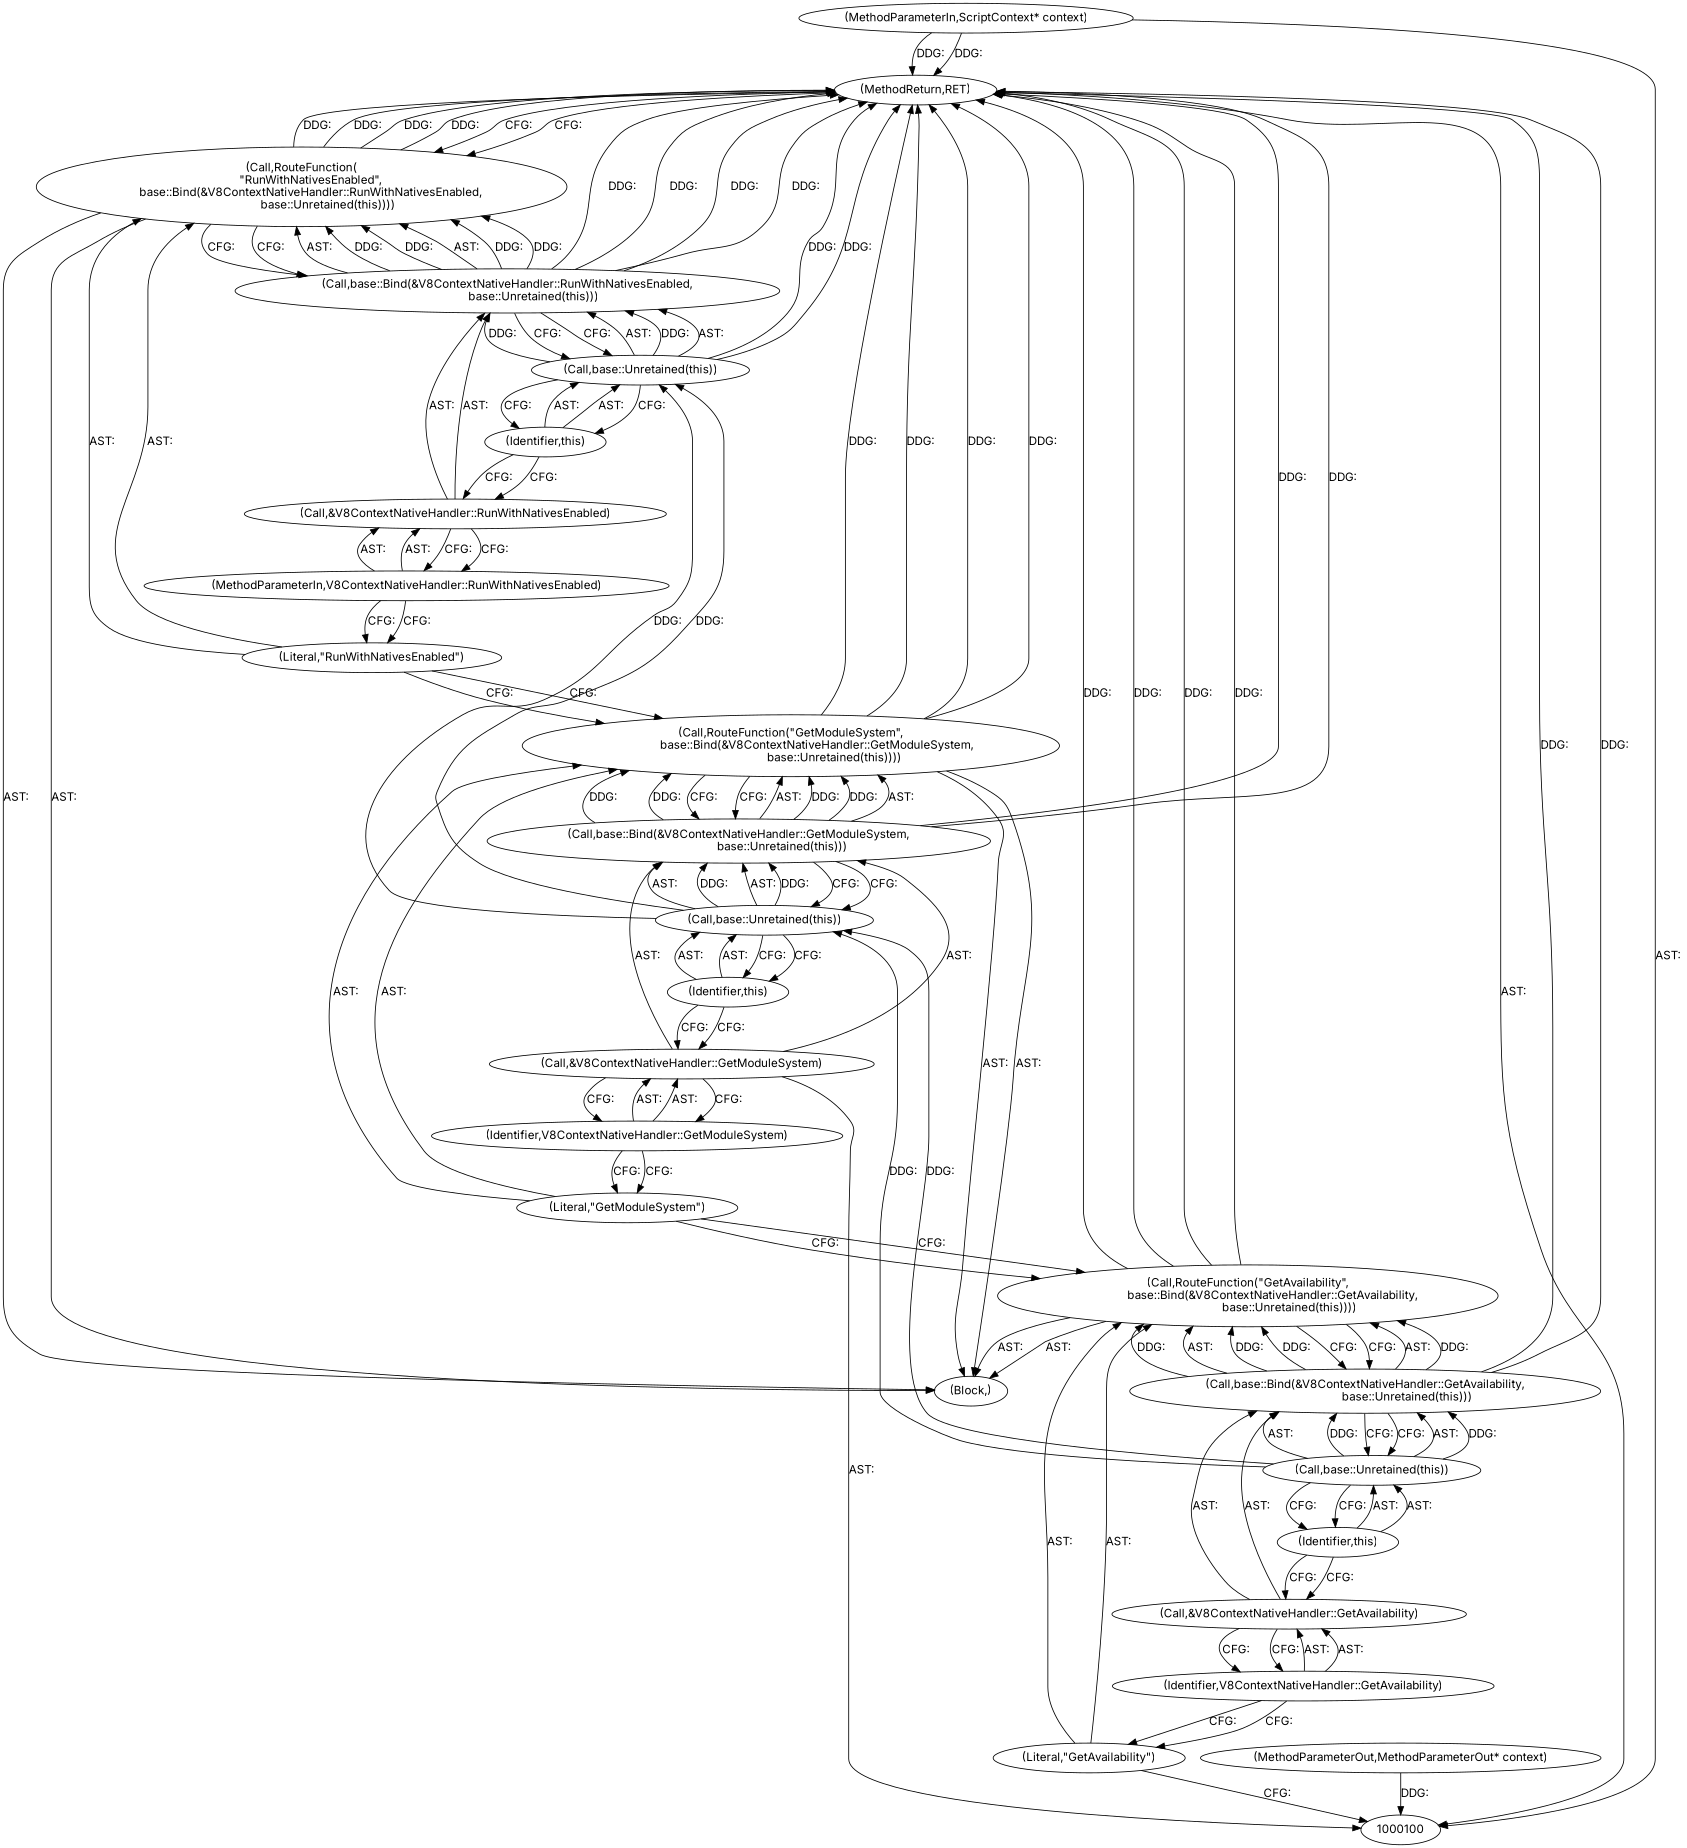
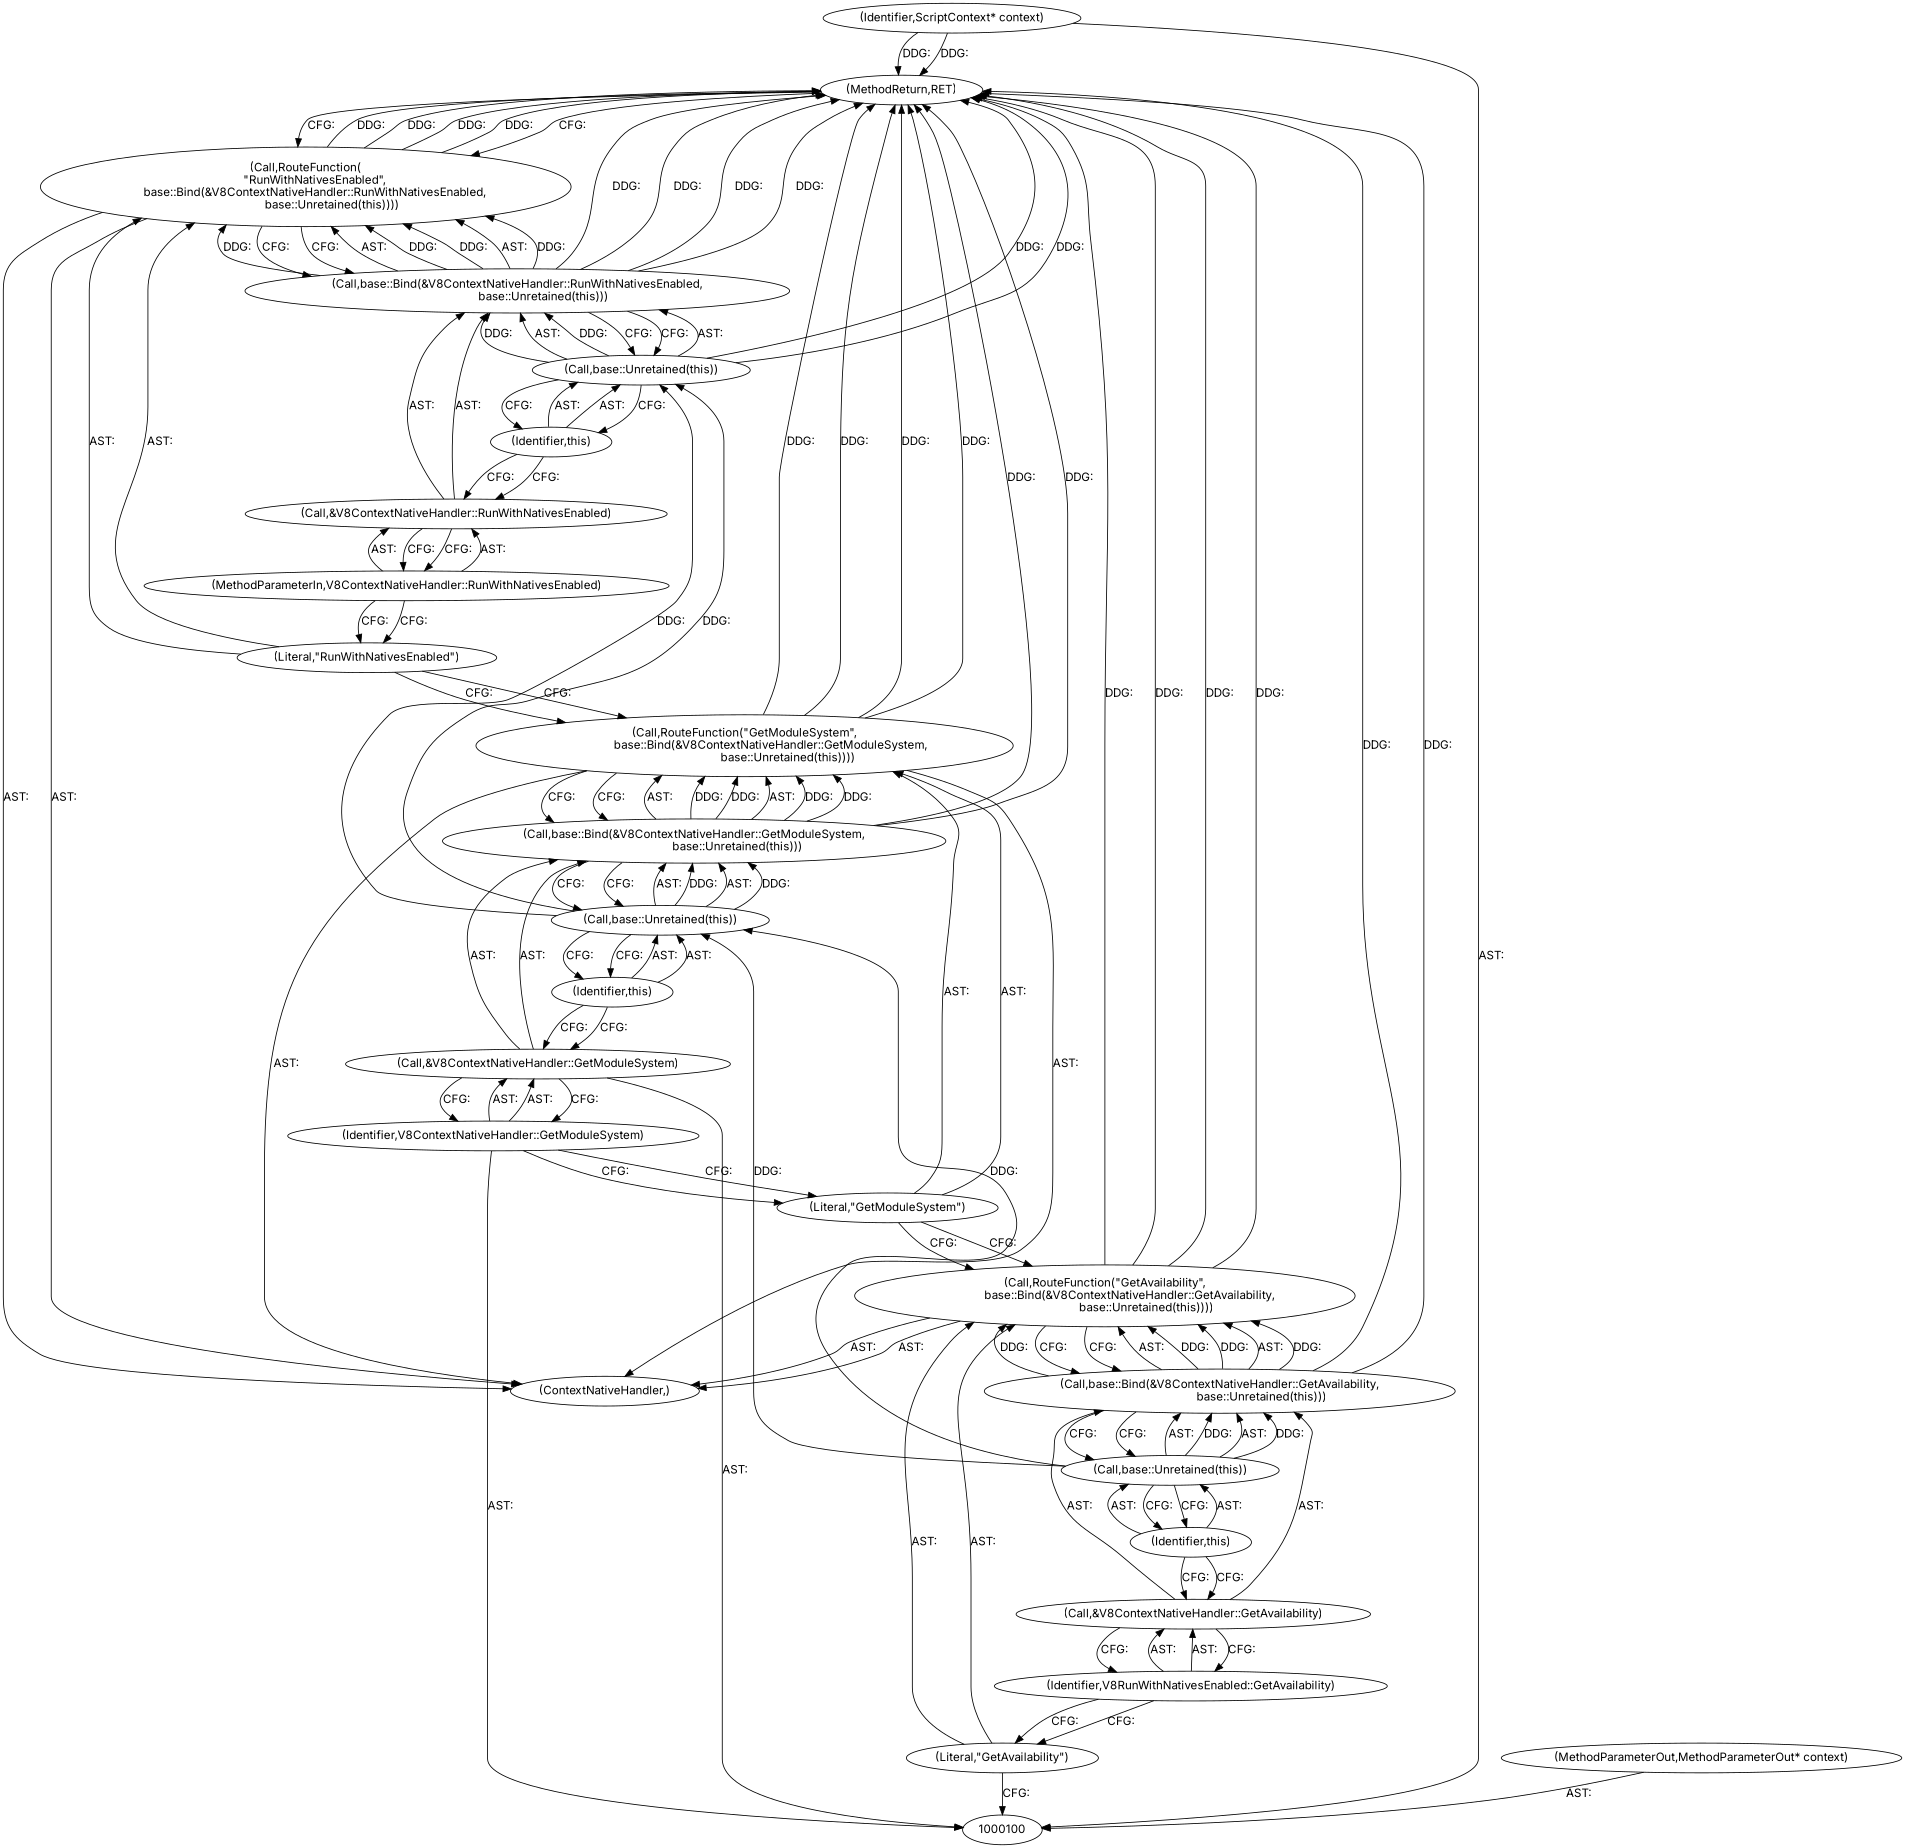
(966, 18) -> (952, 18)
(1501, 812) -> (488, 1694)
(971, 1391) -> (605, 1391)
(1303, 1686) -> (1191, 1686)
(1416, 1794) -> (1580, 1794)
